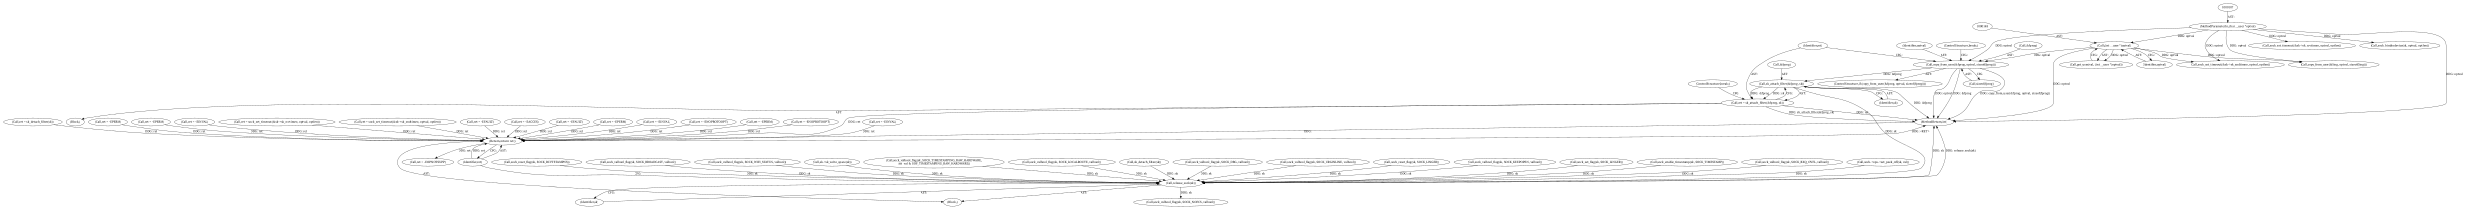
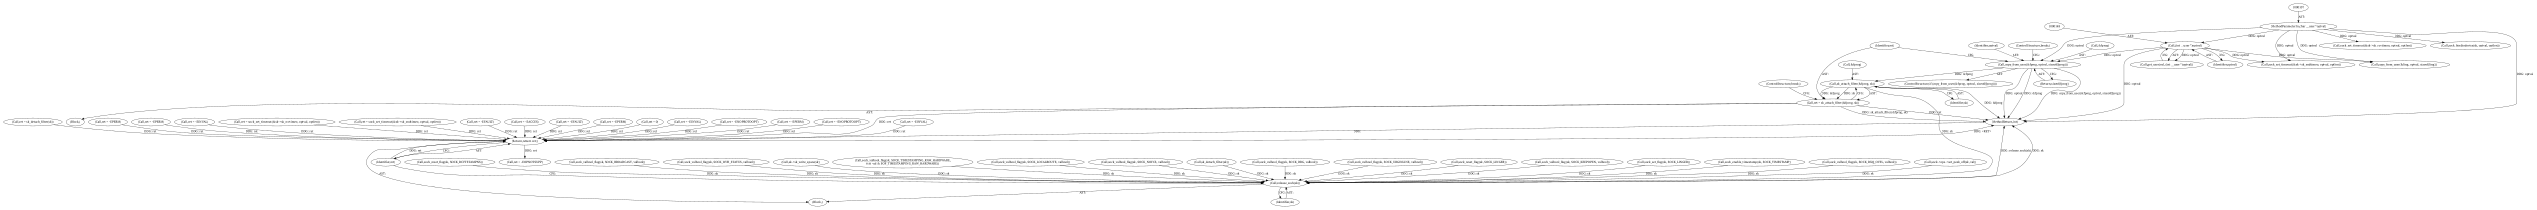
(1982, 84) -> (2055, 84)
none -> (650, 122)
(1181, 192) -> (1212, 173)
